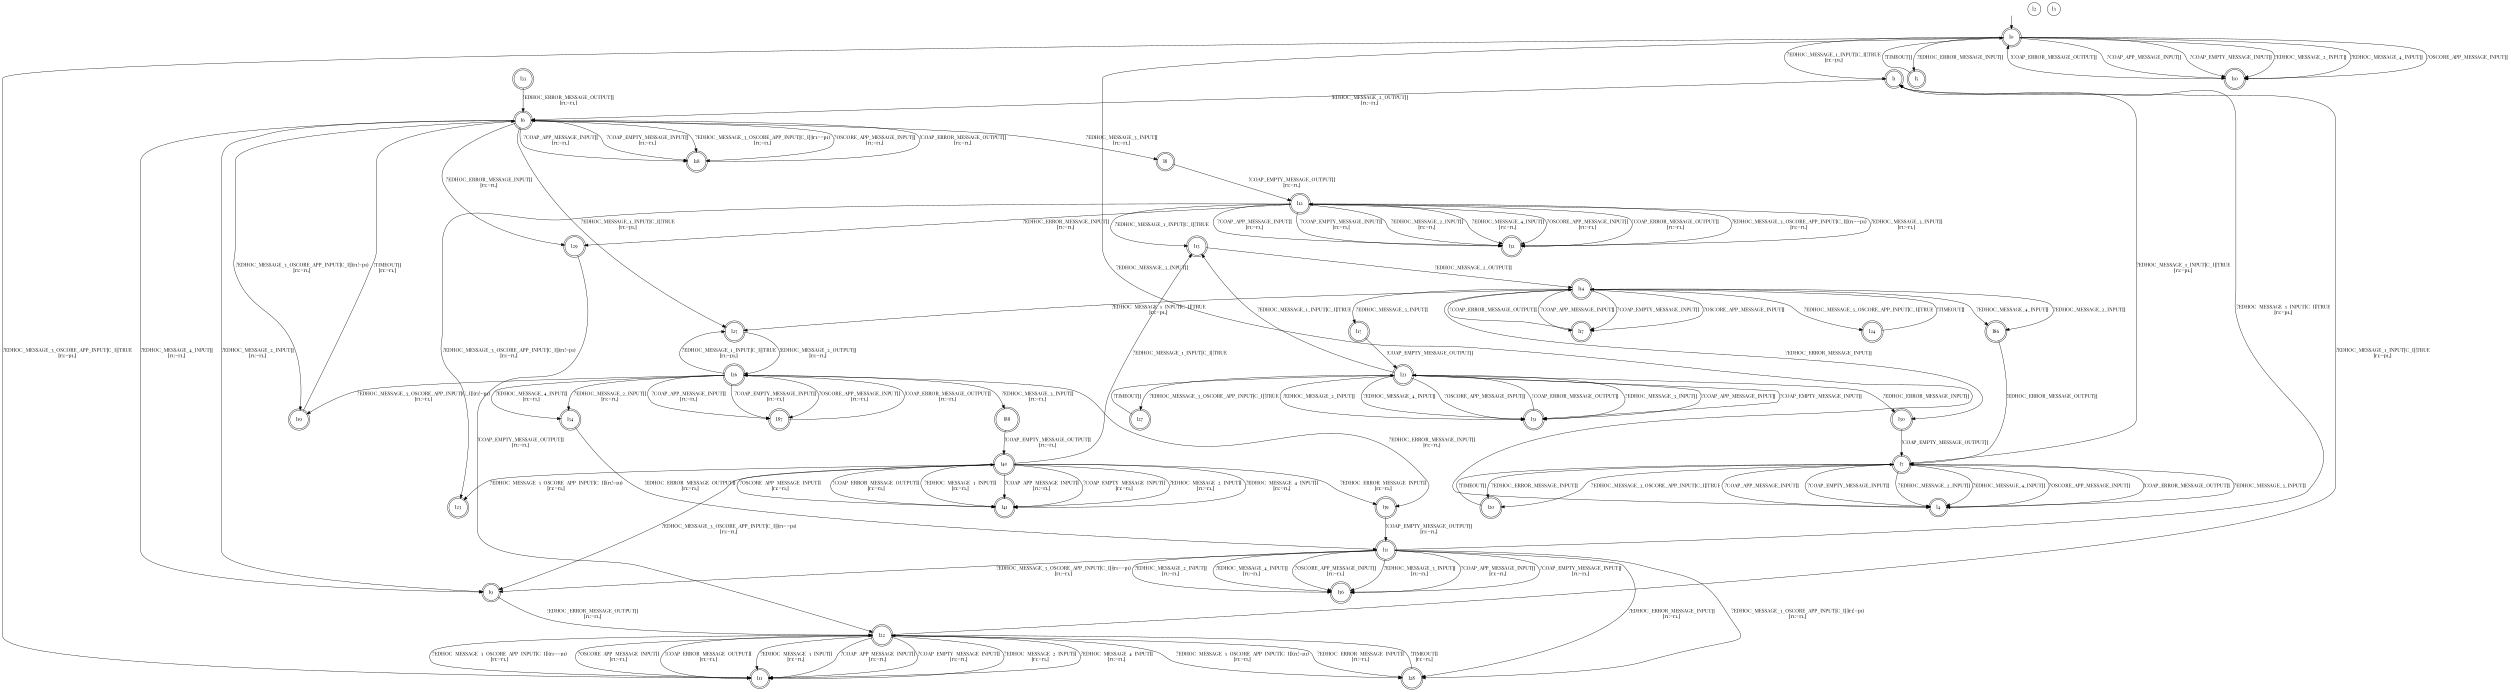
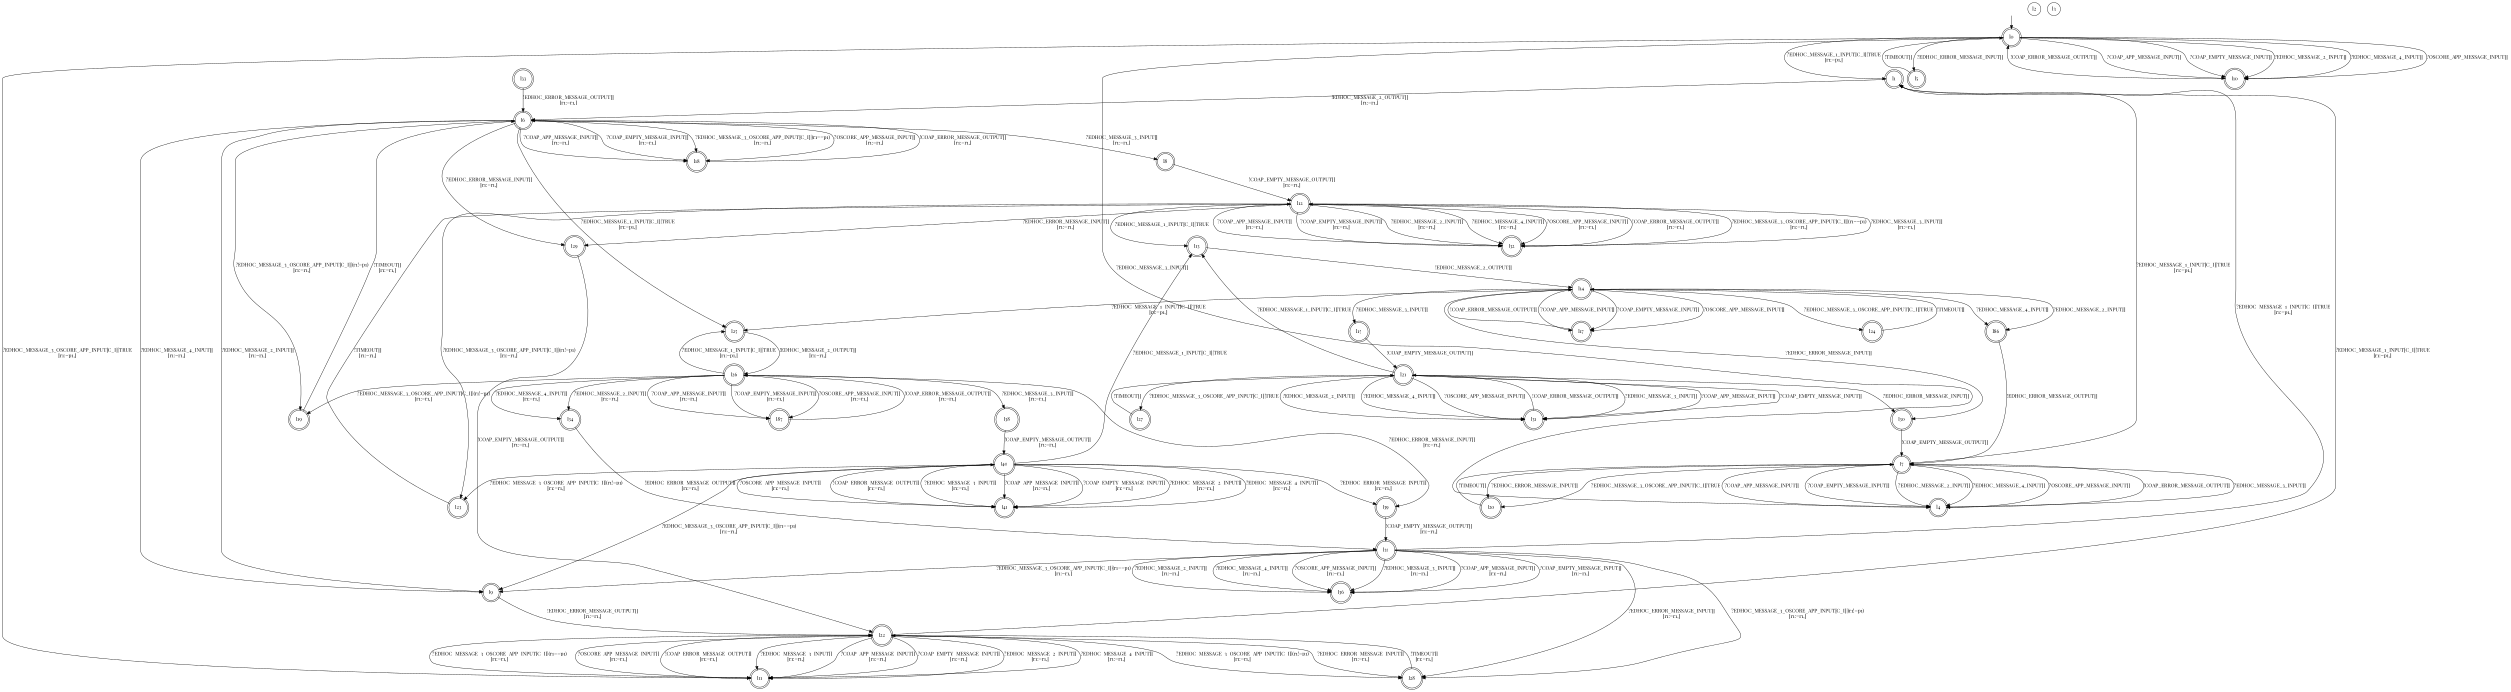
none -> (645, 211)
(1007, 420) -> (1007, 420)
